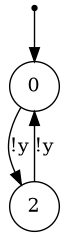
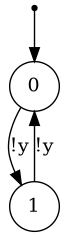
(35, 207) -> (35, 207)
